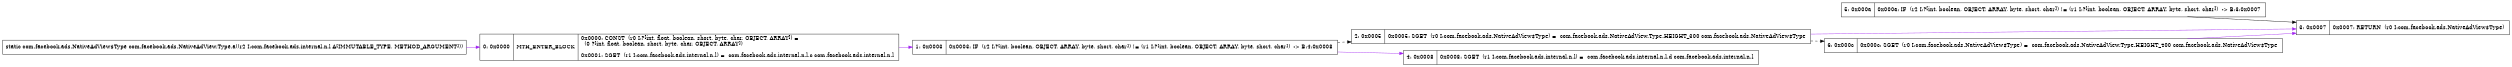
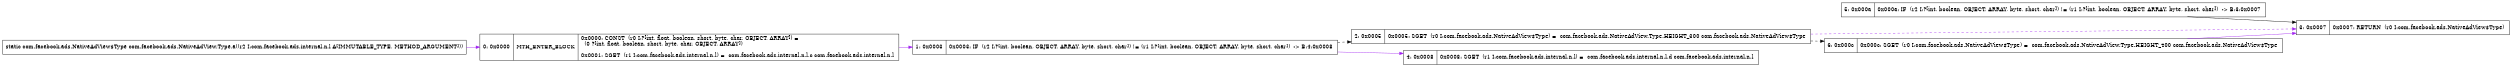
(2052, 32) -> (2052, 32)
